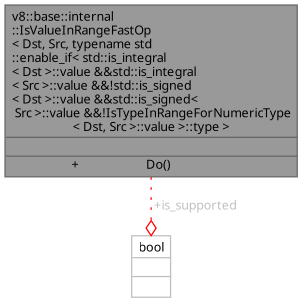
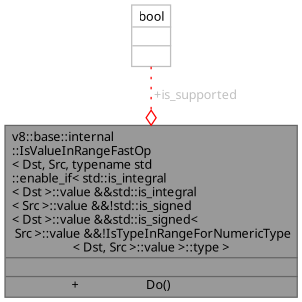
(151, 199) -> (151, 88)
